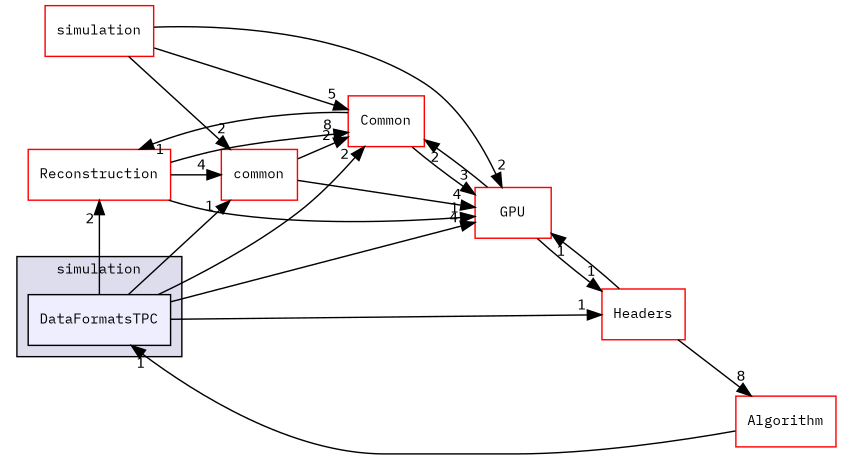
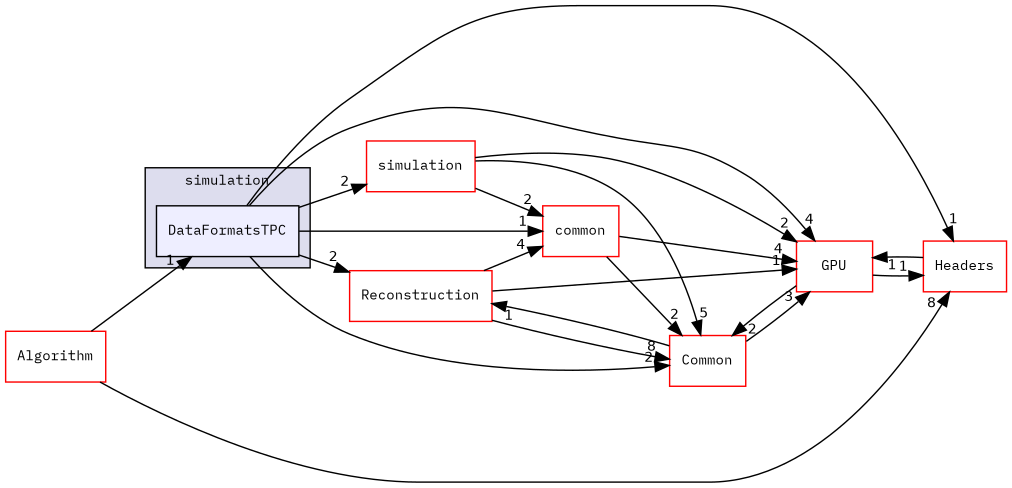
none -> (326, 198)
(709, 363) -> (548, 482)
